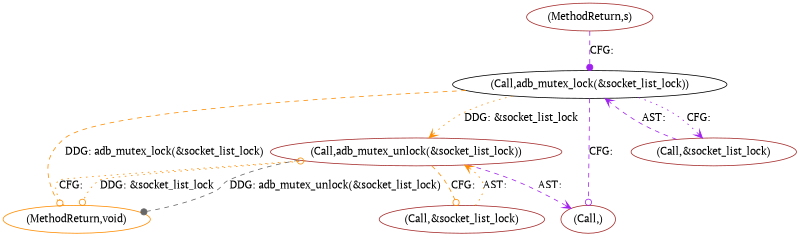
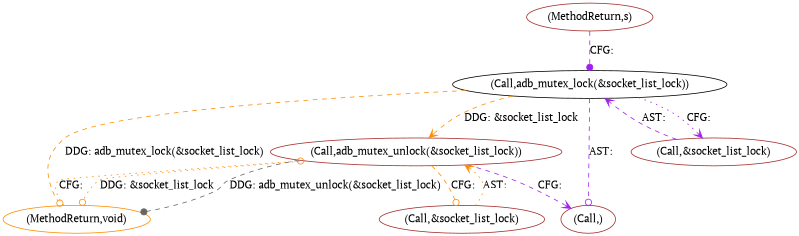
(471, 109) -> (471, 109)
(603, 152) -> (603, 152)
(551, 186) -> (551, 186)
